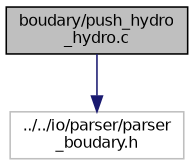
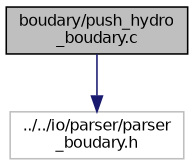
(97, 30) -> (97, 30)
